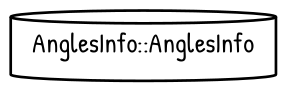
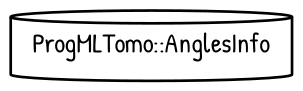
(143, 46) -> (151, 46)
